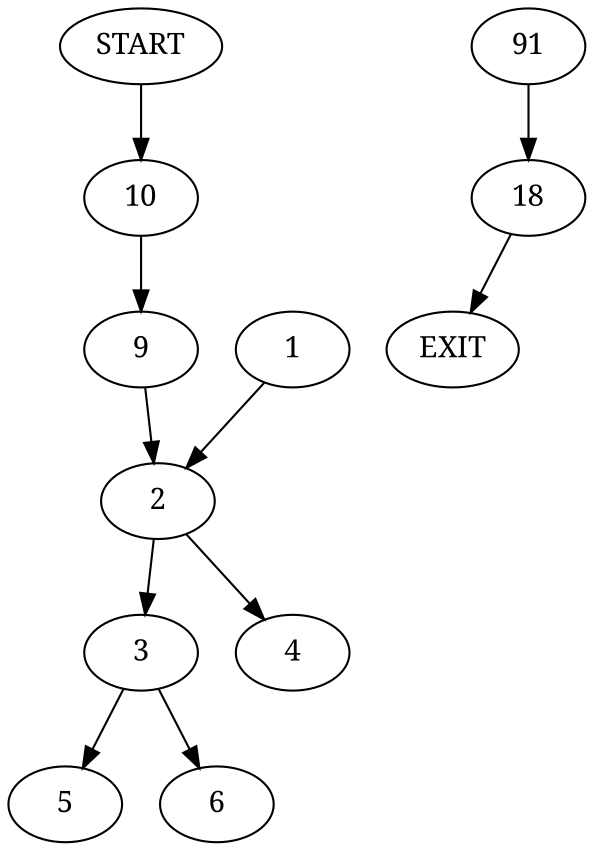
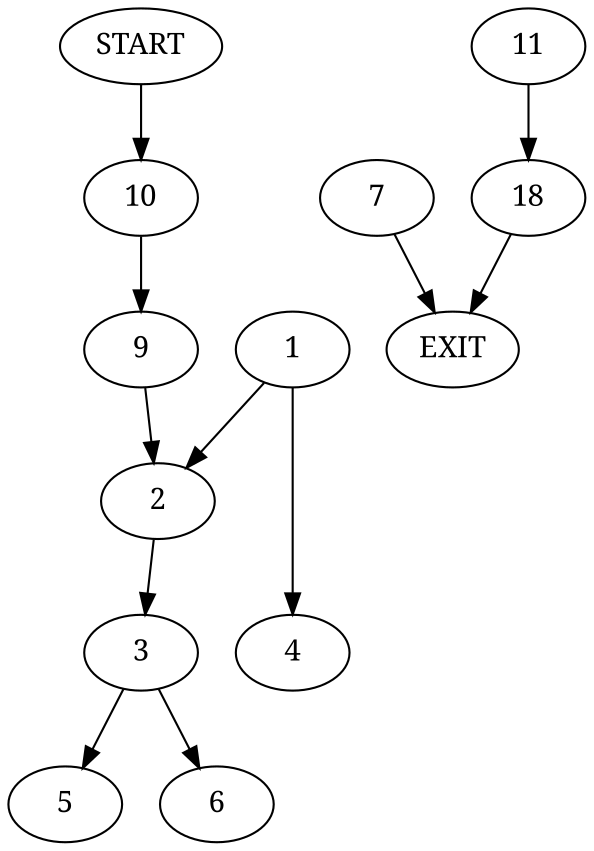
(528, 46) -> (528, 46)
none -> (377, 198)
(218, 569) -> (293, 490)
